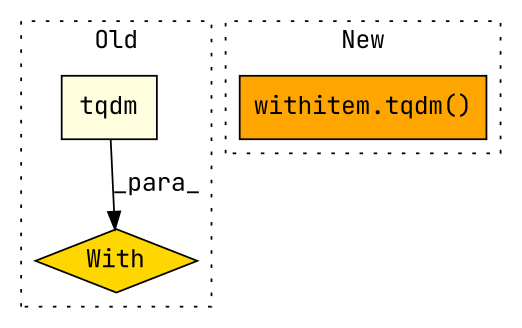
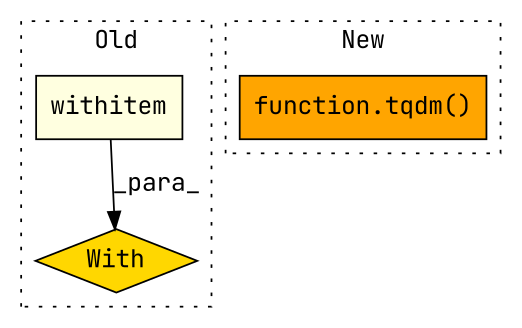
(109, 108) -> (109, 108)
(363, 108) -> (363, 108)
